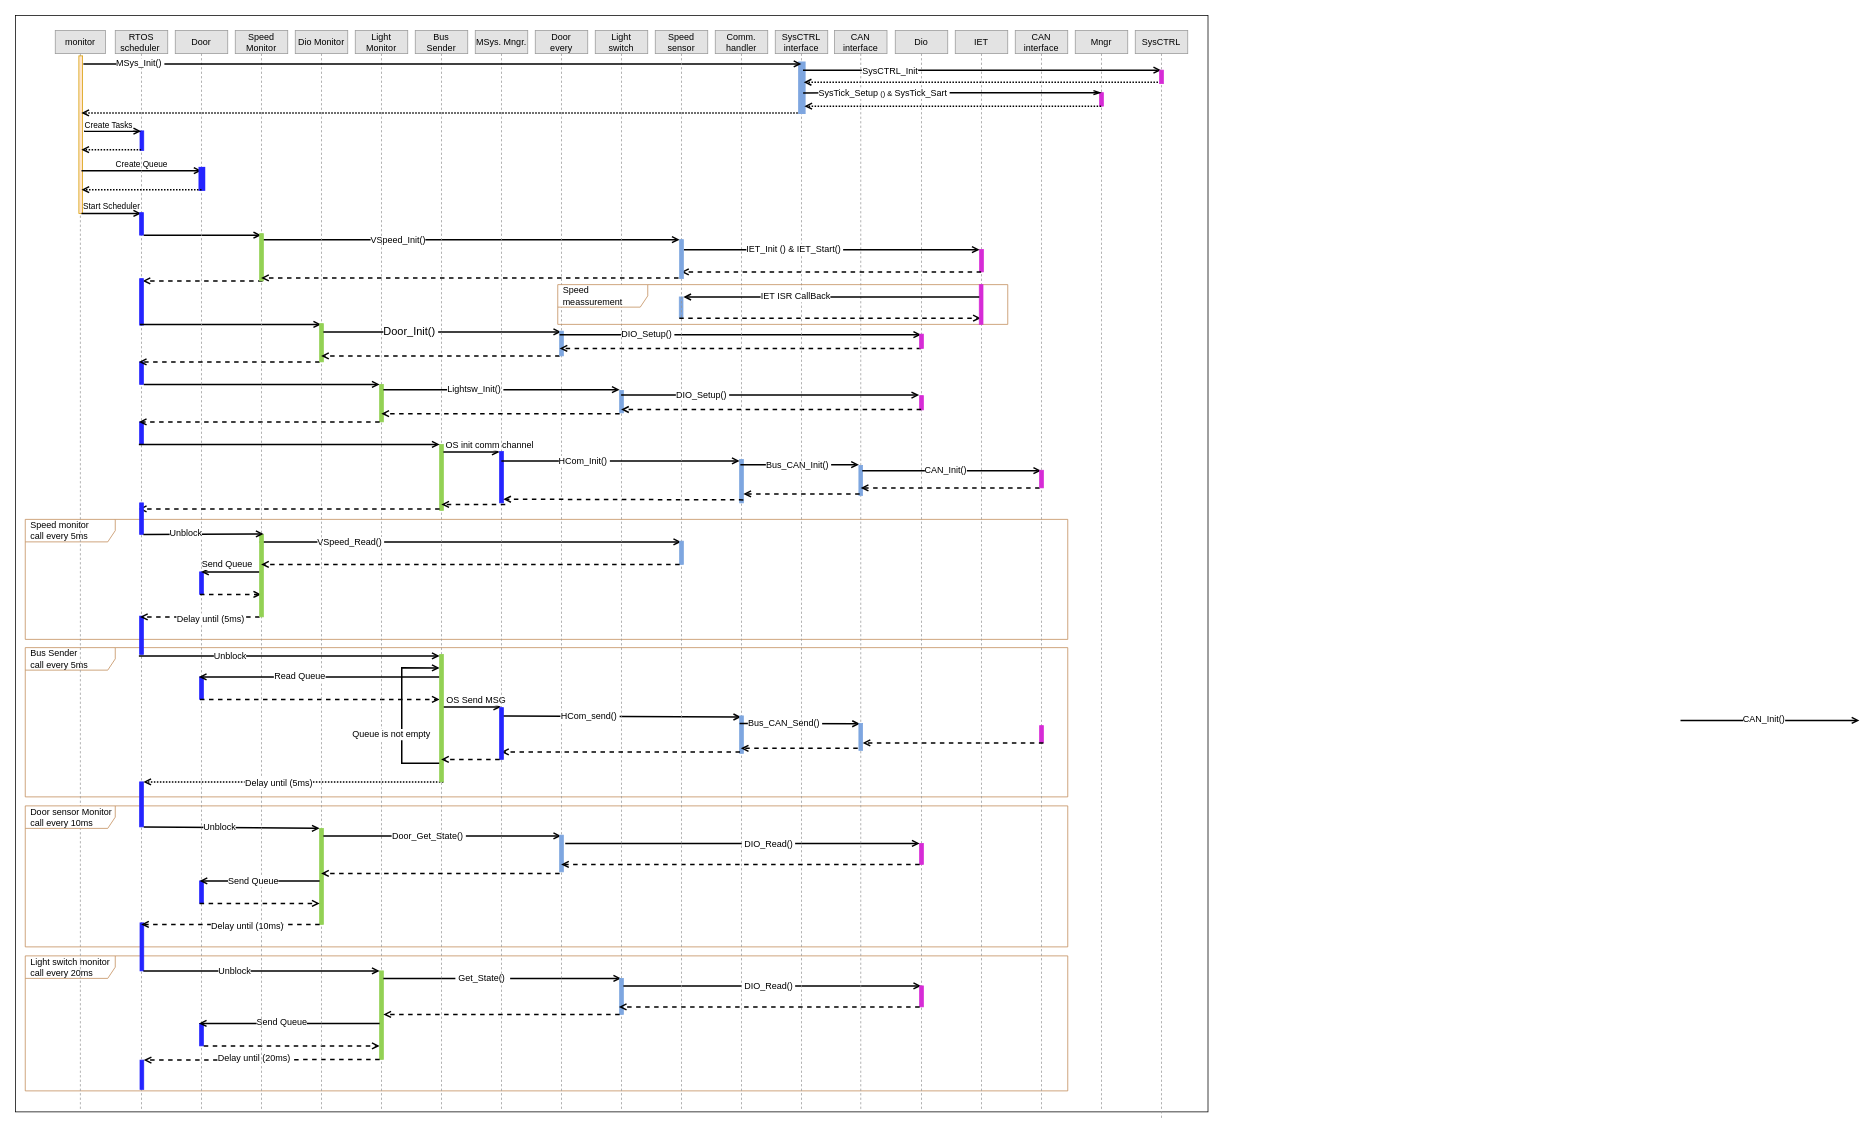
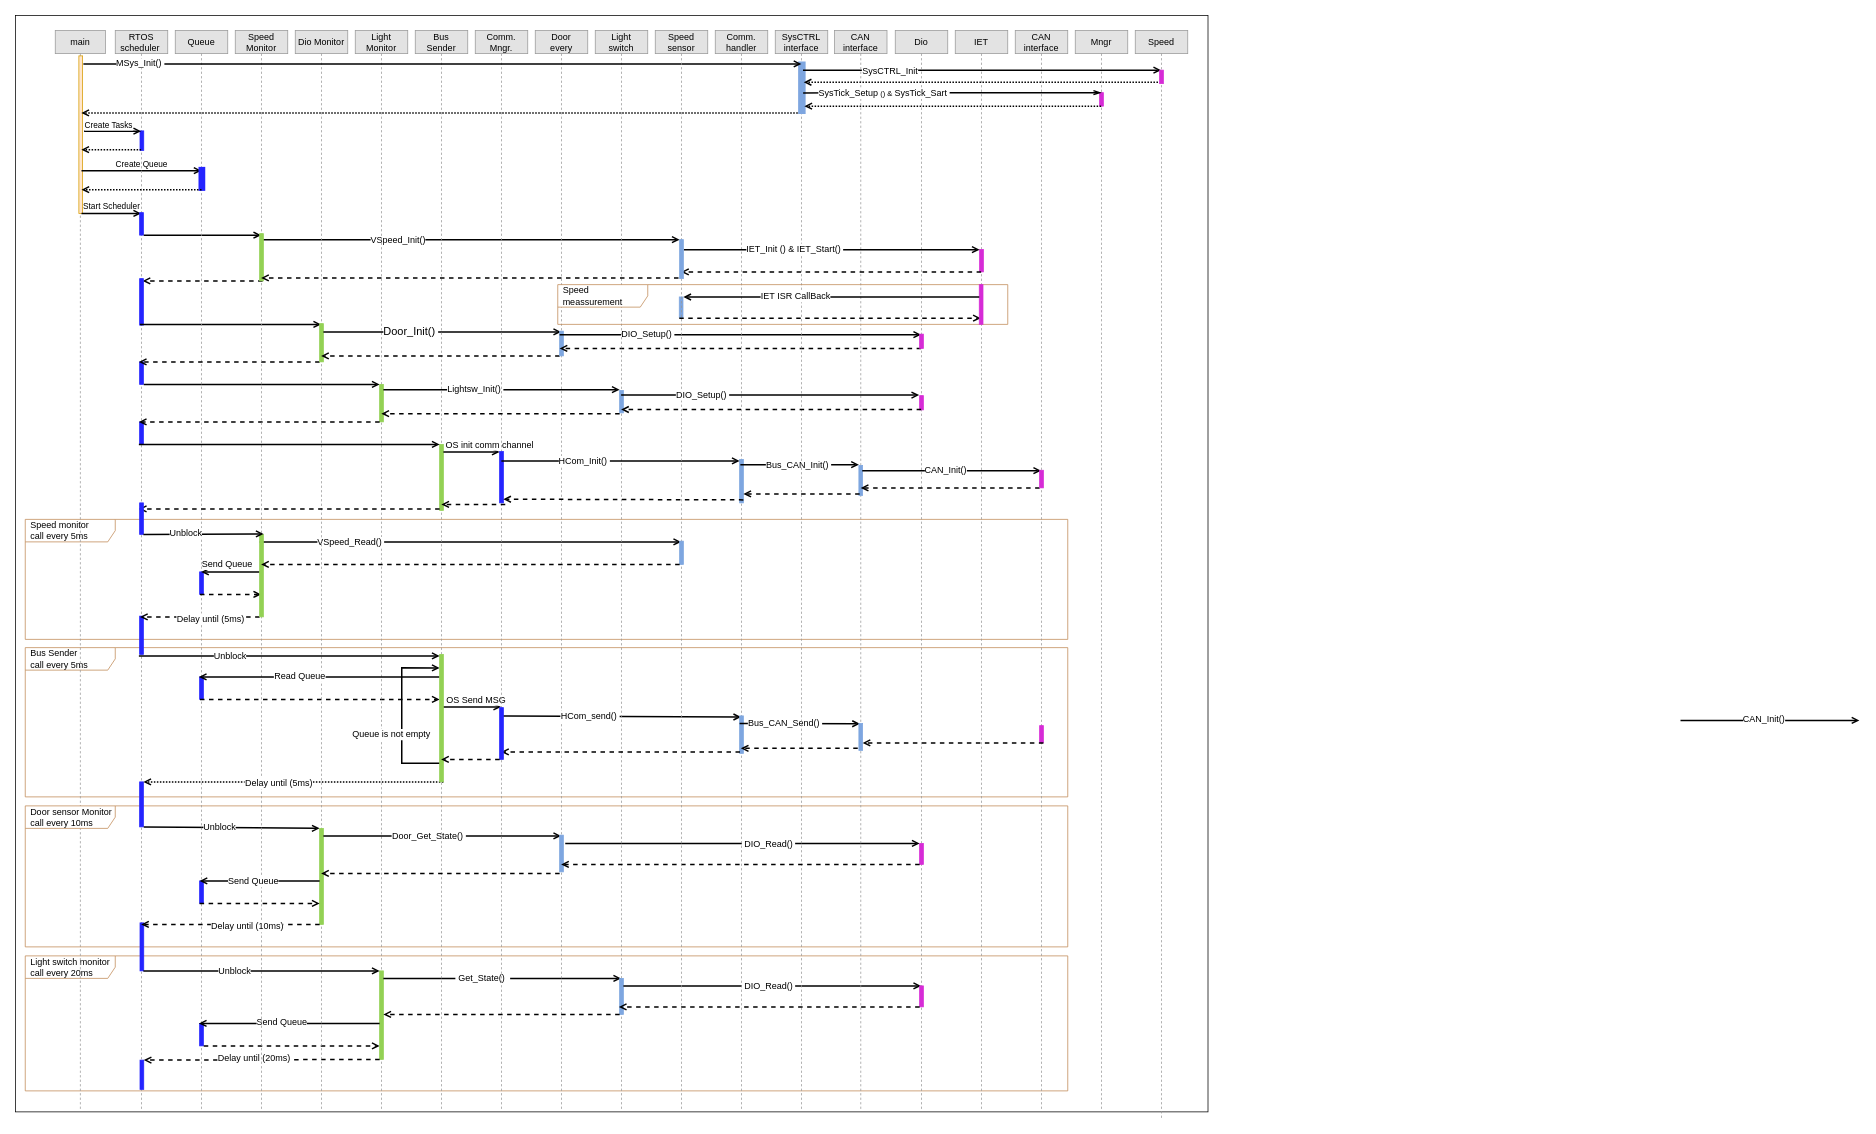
(80, 42) -> (80, 42)
(201, 42) -> (201, 42)
(501, 42) -> (501, 42)
(1161, 42) -> (1161, 42)
